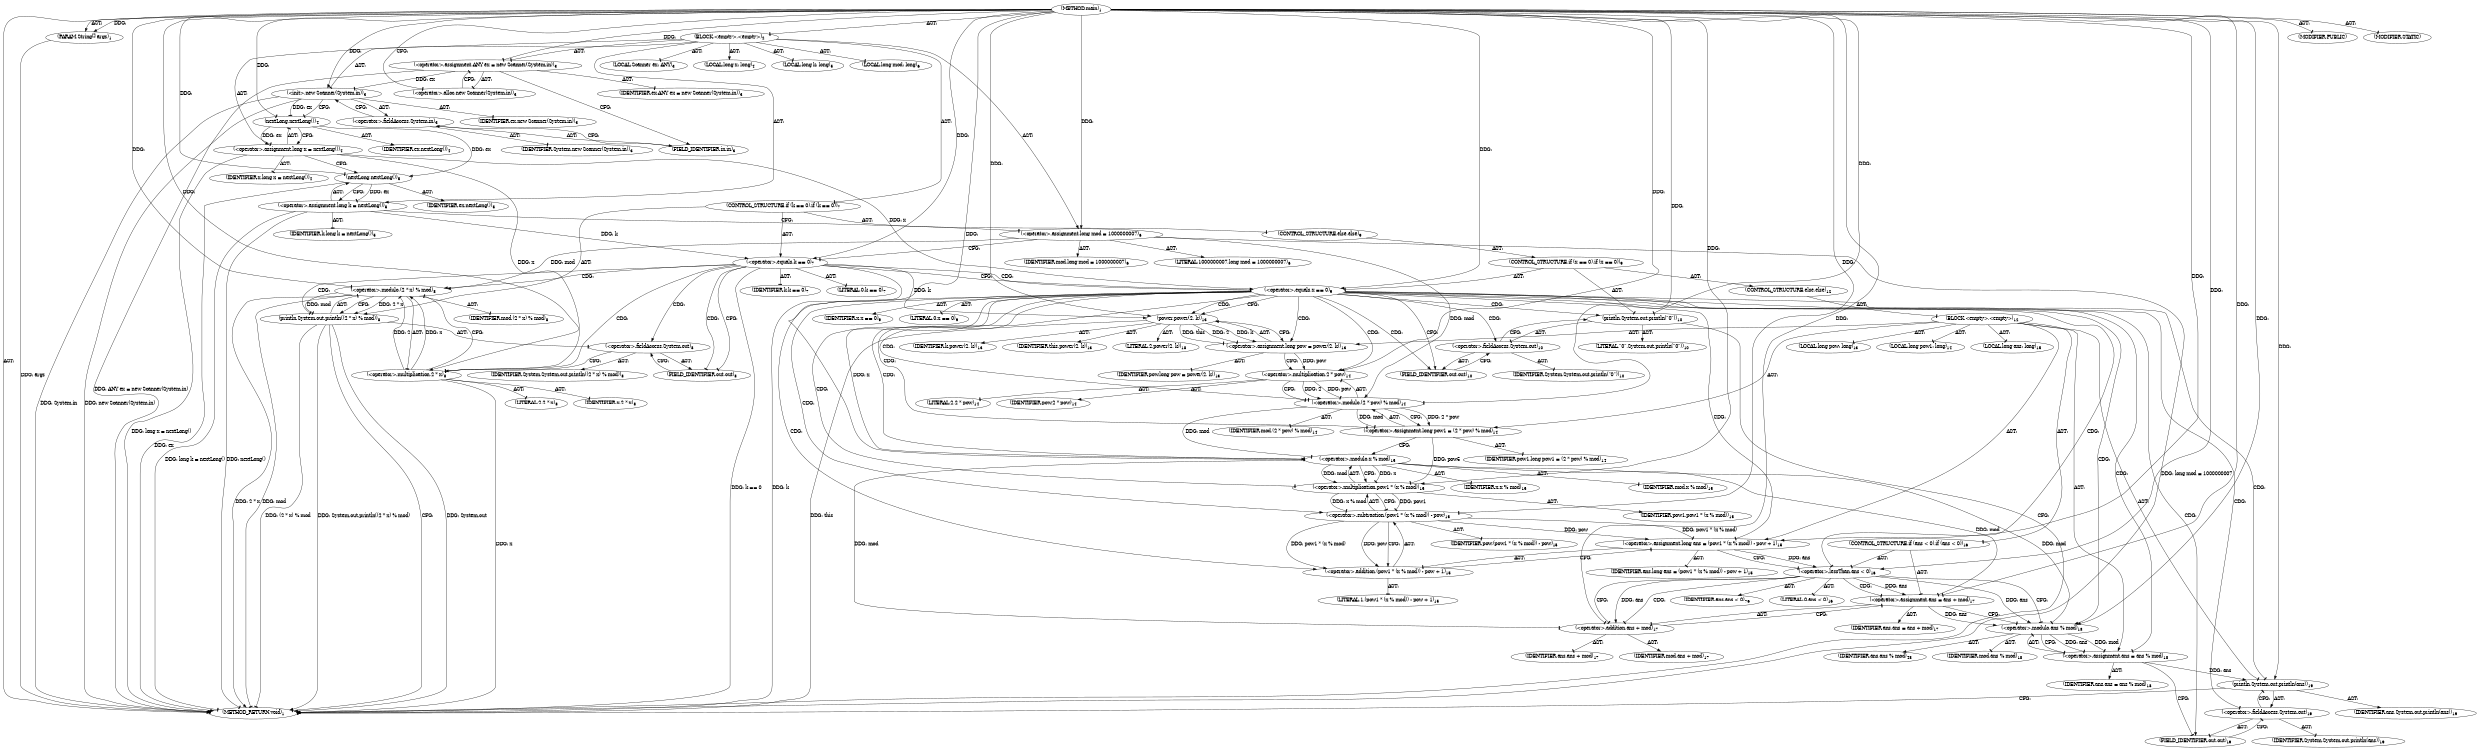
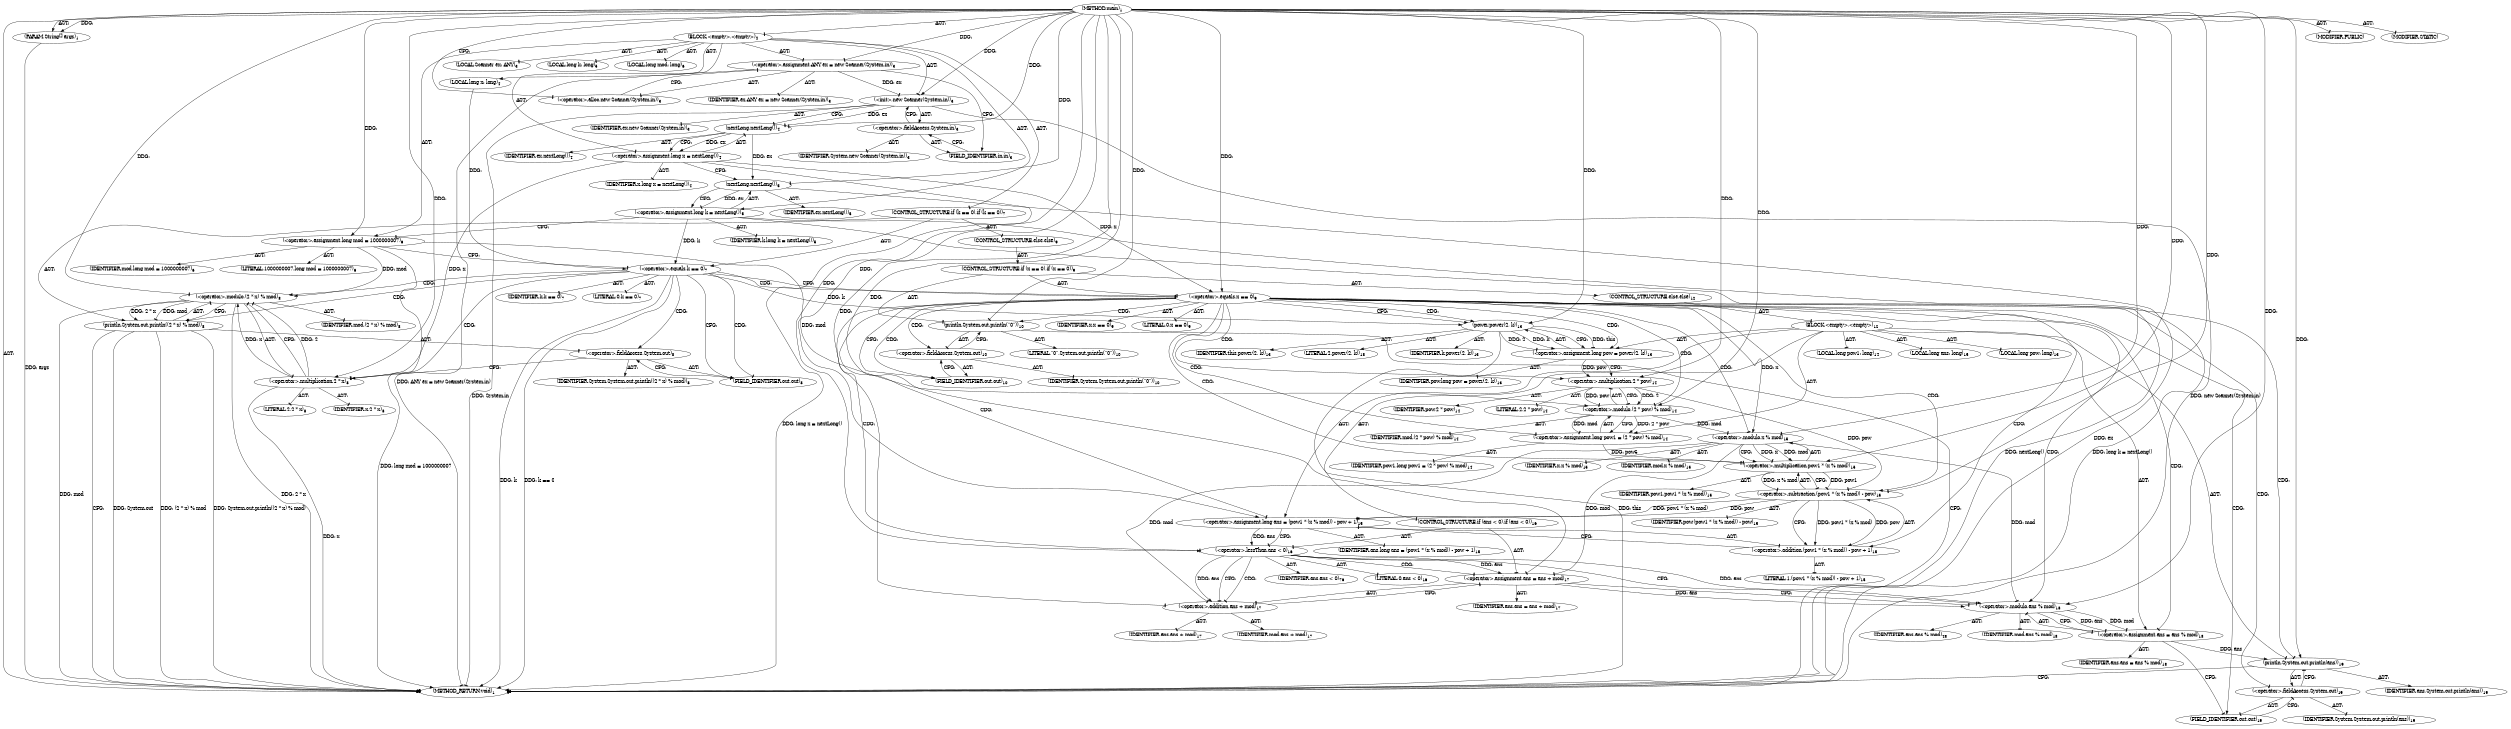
(1671, 108) -> (1654, 20)
(956, 137) -> (475, 240)
none -> (1783, 424)
(1396, 445) -> none
